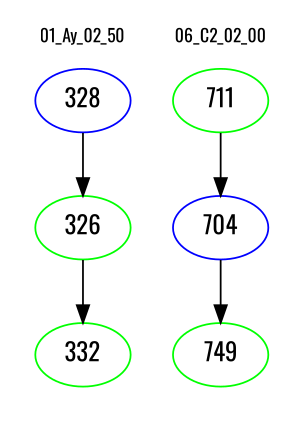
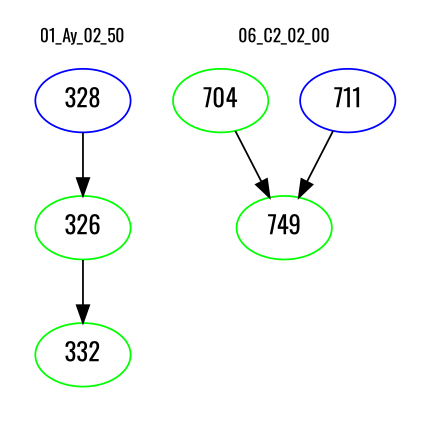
(221, 101) -> (348, 101)
(221, 156) -> (320, 156)
(221, 228) -> (221, 101)
